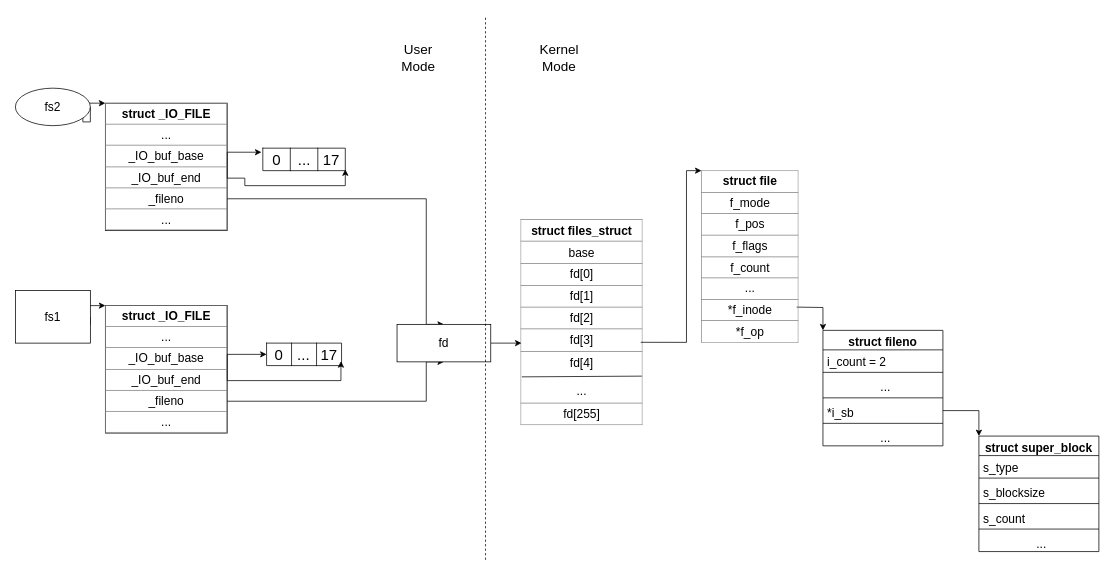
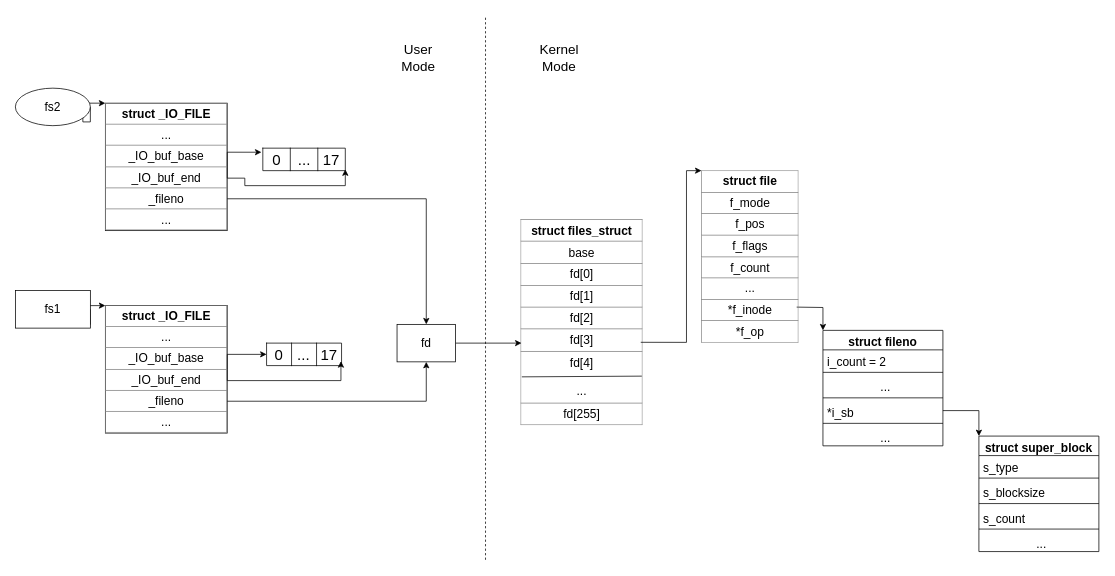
(53, 317) -> (53, 309)
(444, 343) -> (426, 343)
